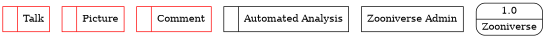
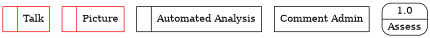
(174, 19) -> none
(412, 19) -> (322, 19)
(509, 27) -> (405, 27)
